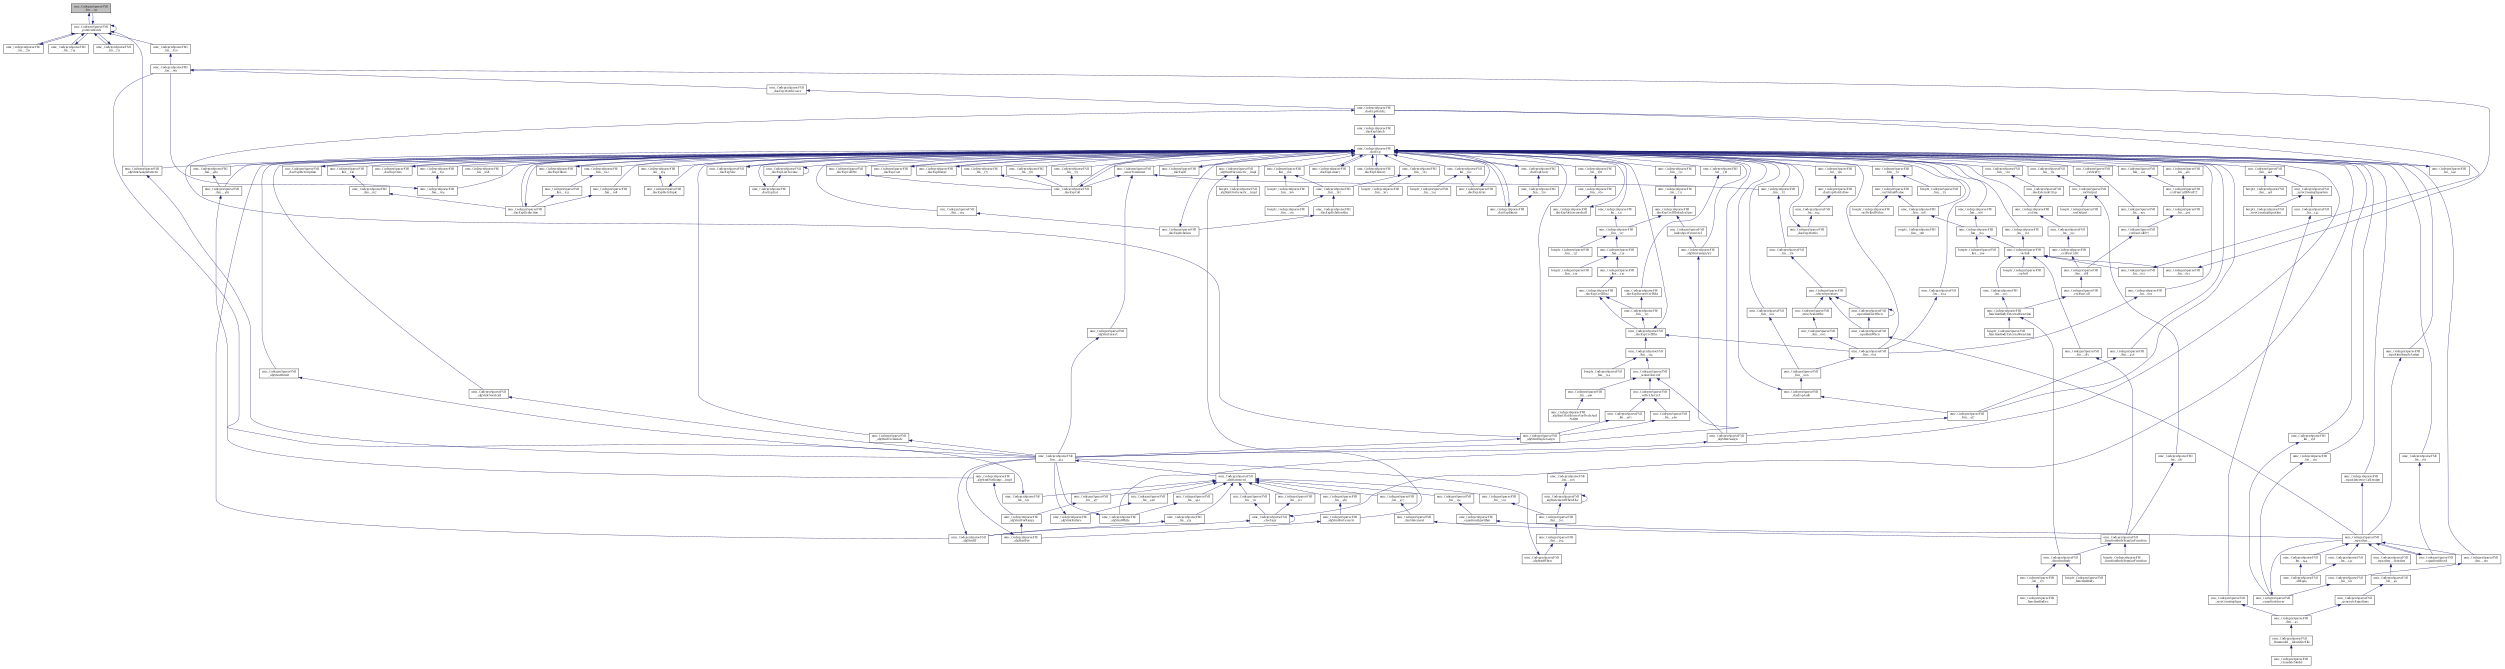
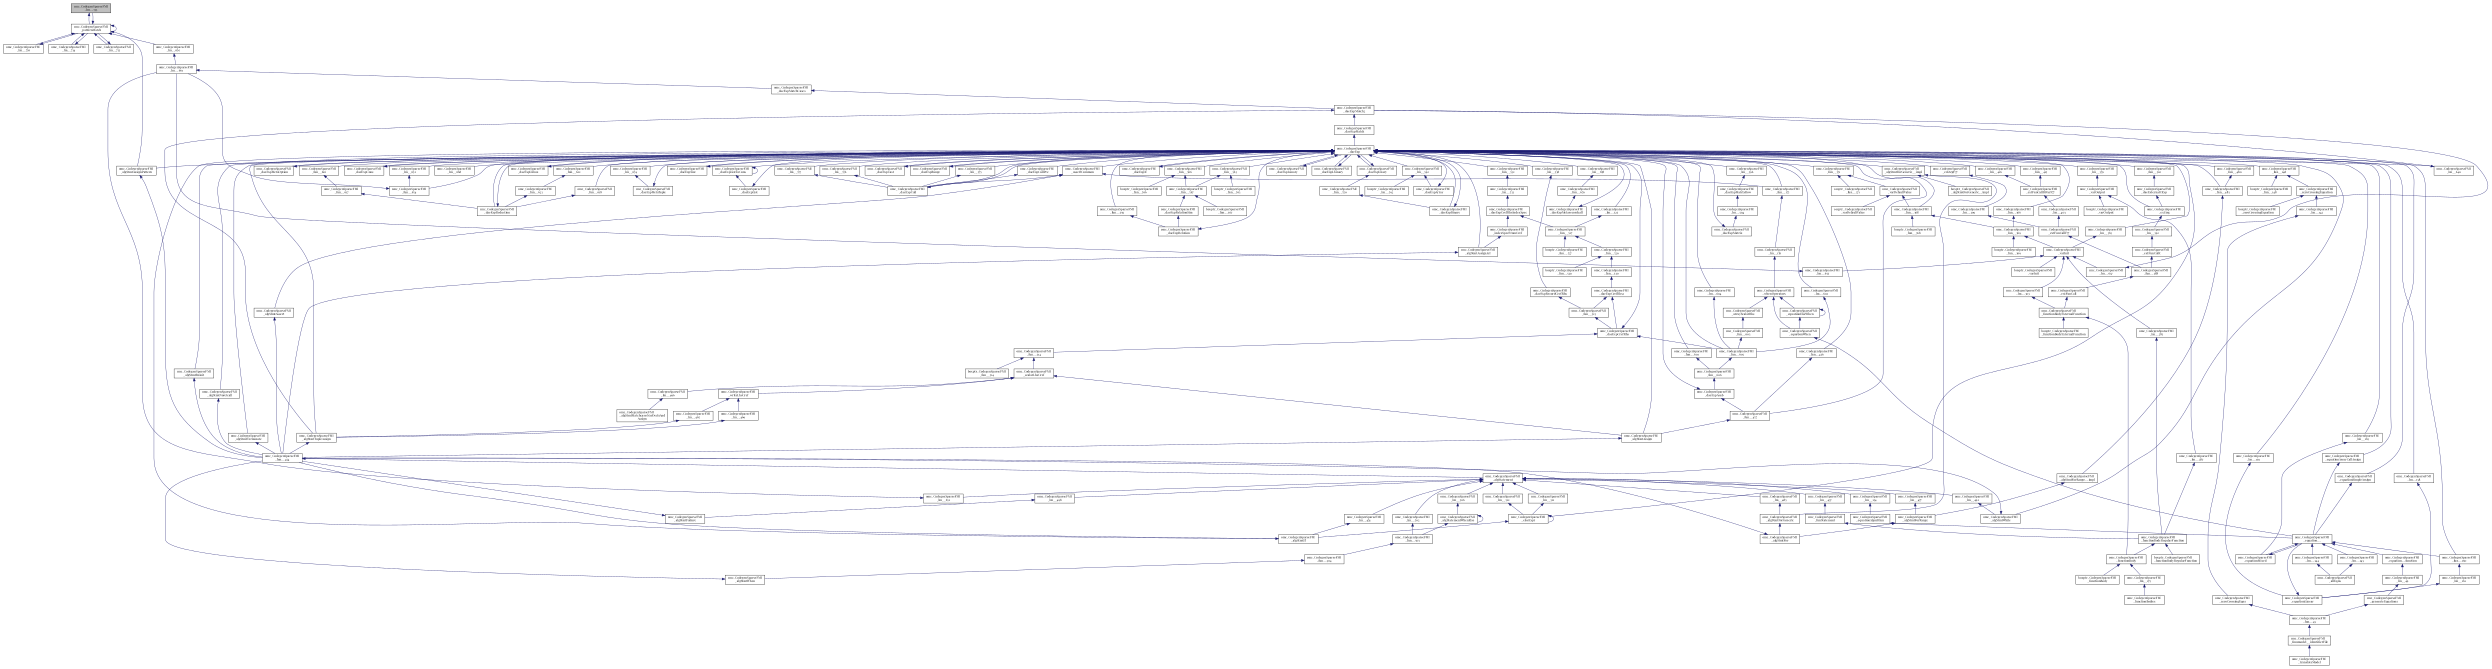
none -> (1479, 489)
